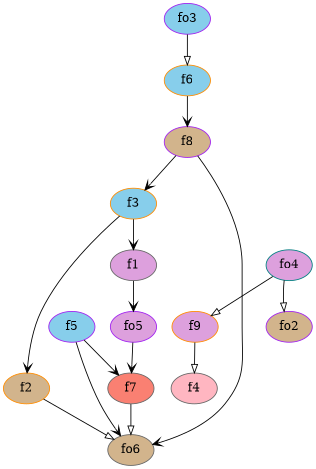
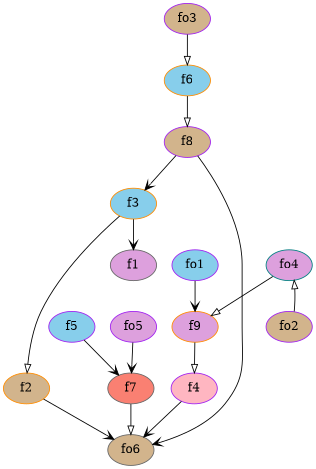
(187, 19) -> (187, 19)
(187, 107) -> (187, 107)
none -> (195, 265)
(59, 282) -> (59, 282)
(133, 292) -> none
(283, 292) -> (295, 300)
(92, 387) -> (166, 416)
(194, 388) -> (194, 388)
(75, 417) -> (75, 417)
